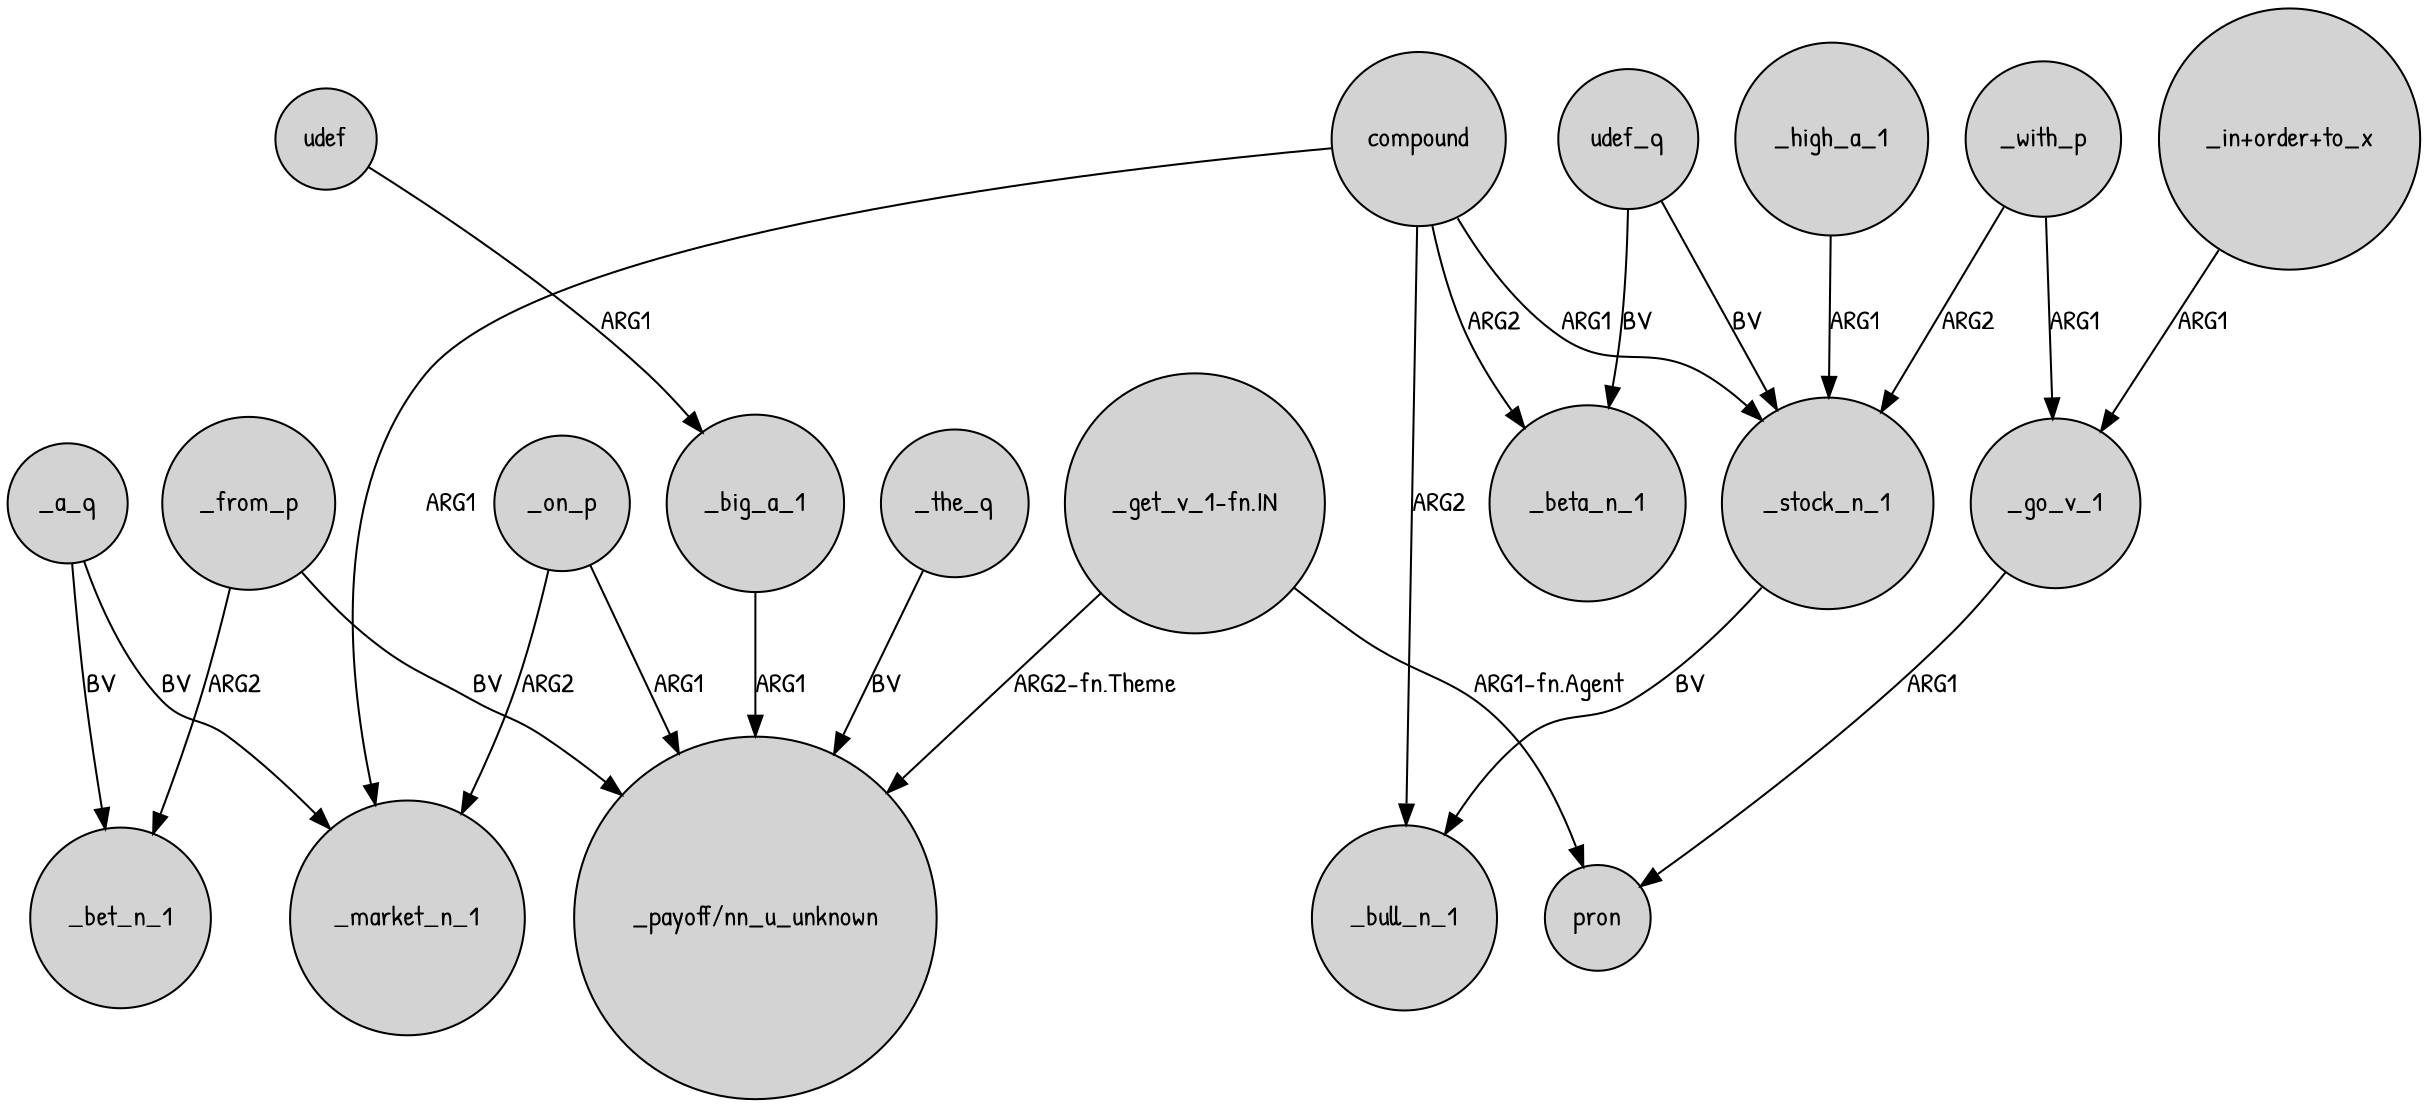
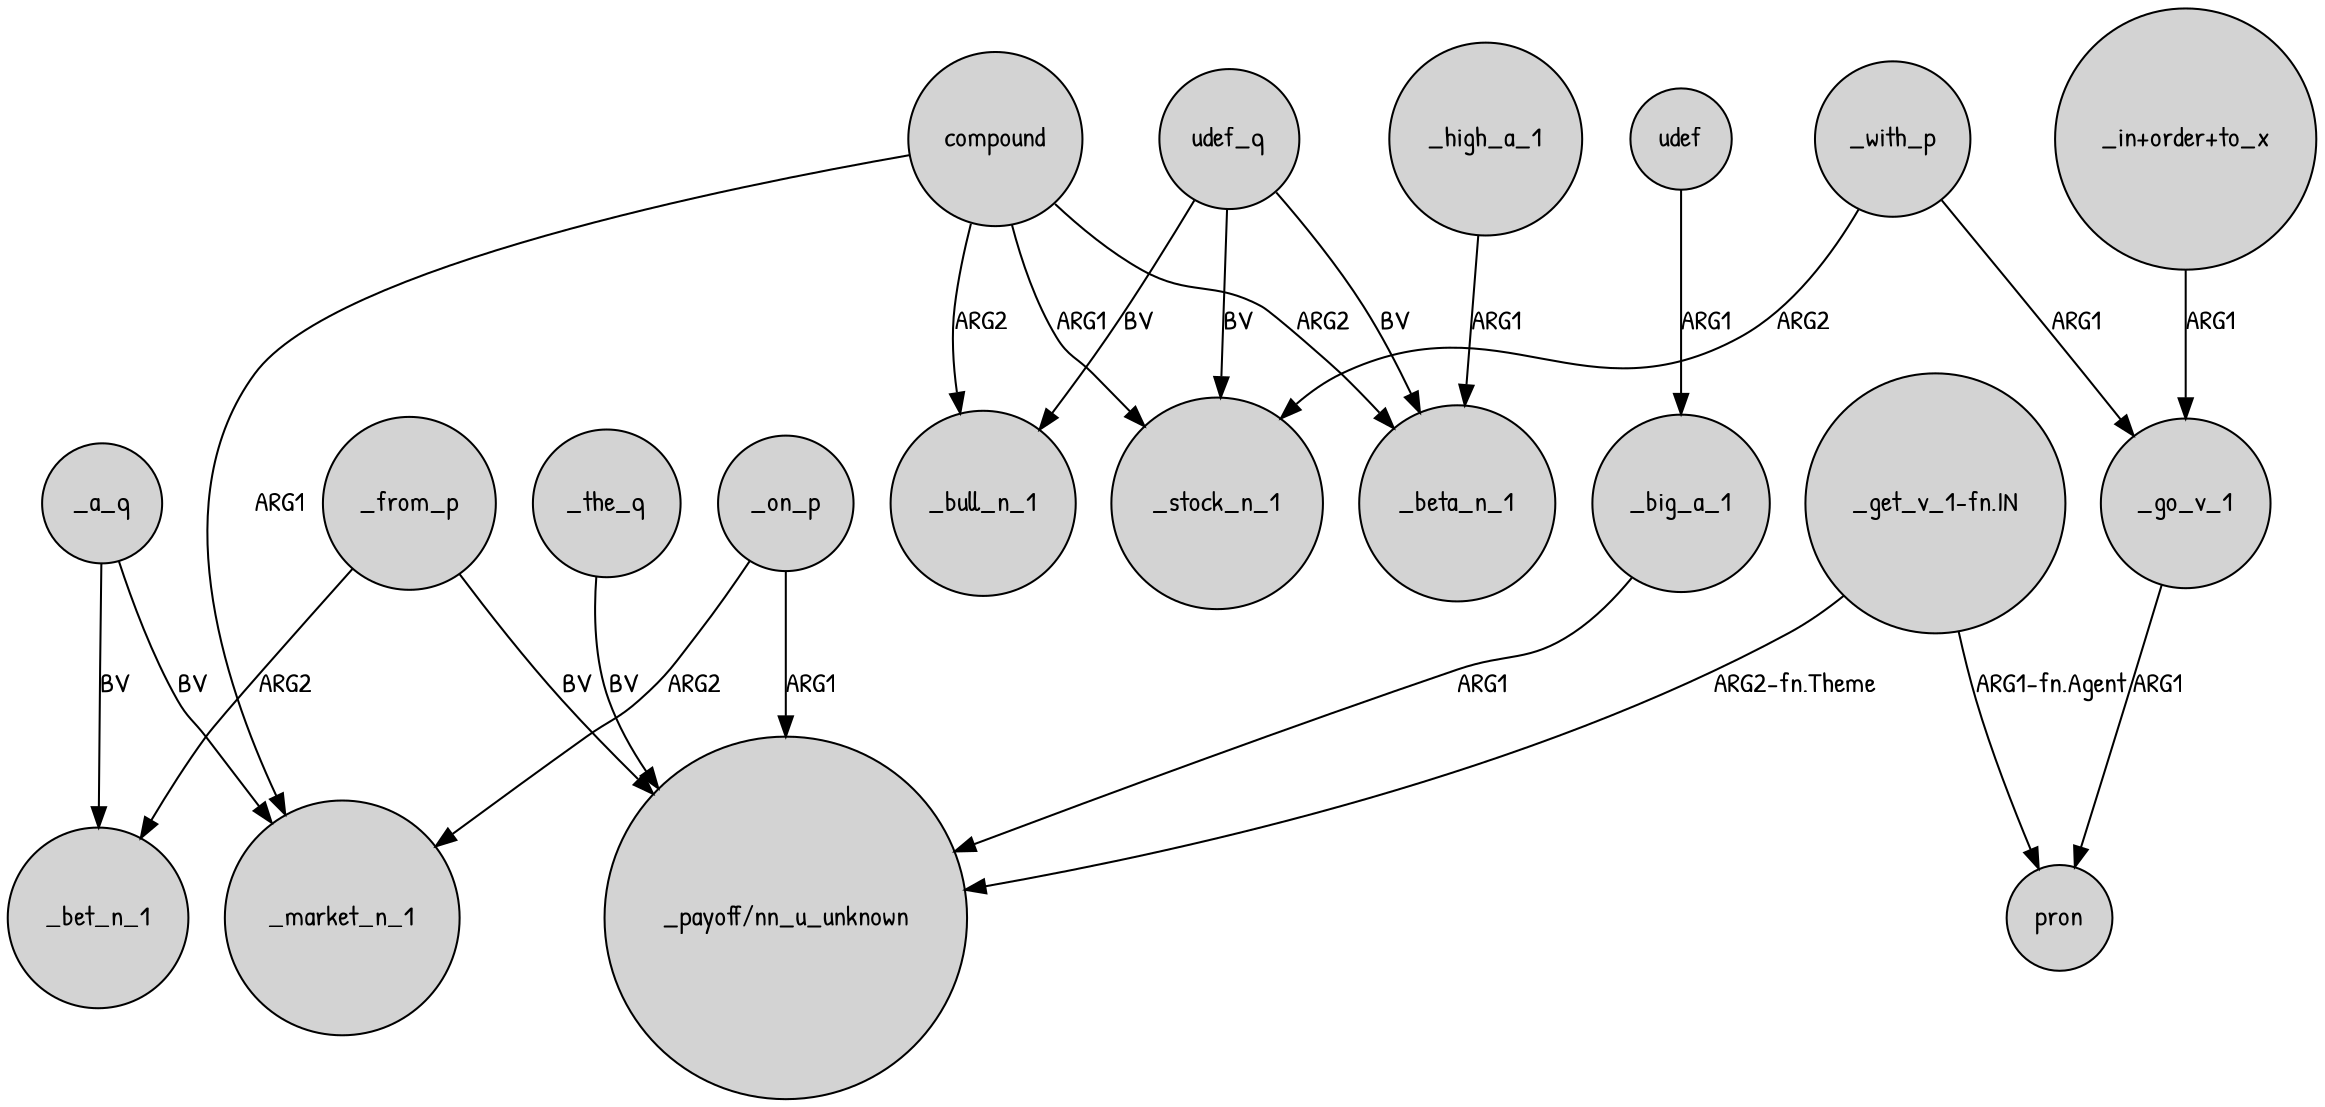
(1830, 306) -> (1472, 310)
(1611, 710) -> (1126, 309)
